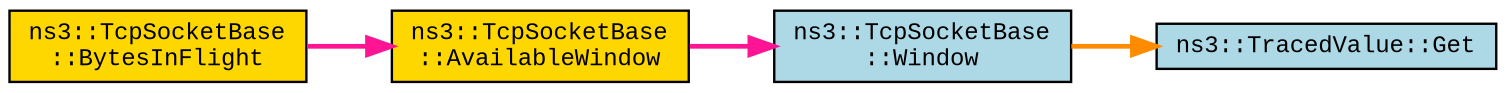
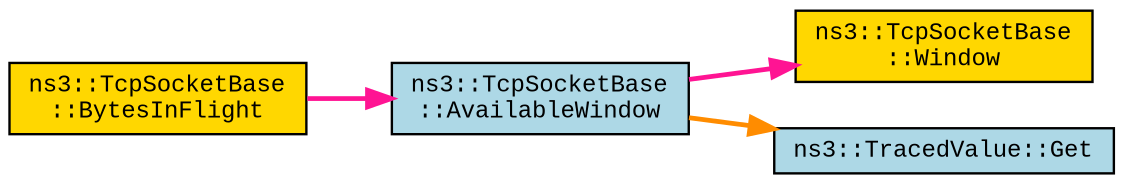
(540, 46) -> (540, 99)
(923, 46) -> (944, 46)
(1102, 46) -> (719, 122)
